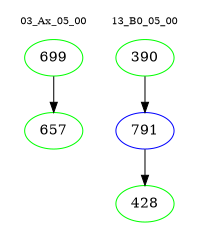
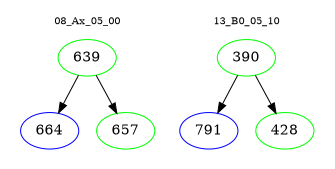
(54, 22) -> (88, 22)
(145, 22) -> (247, 22)
(54, 58) -> (87, 58)
none -> (50, 131)
(145, 162) -> (263, 90)
